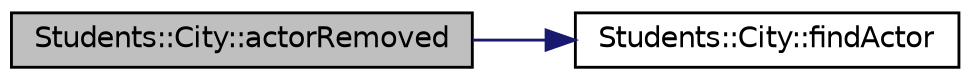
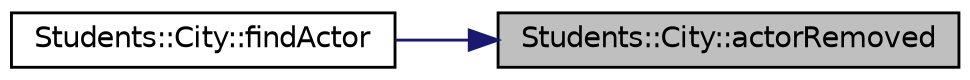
(509, 40) -> (432, 40)
